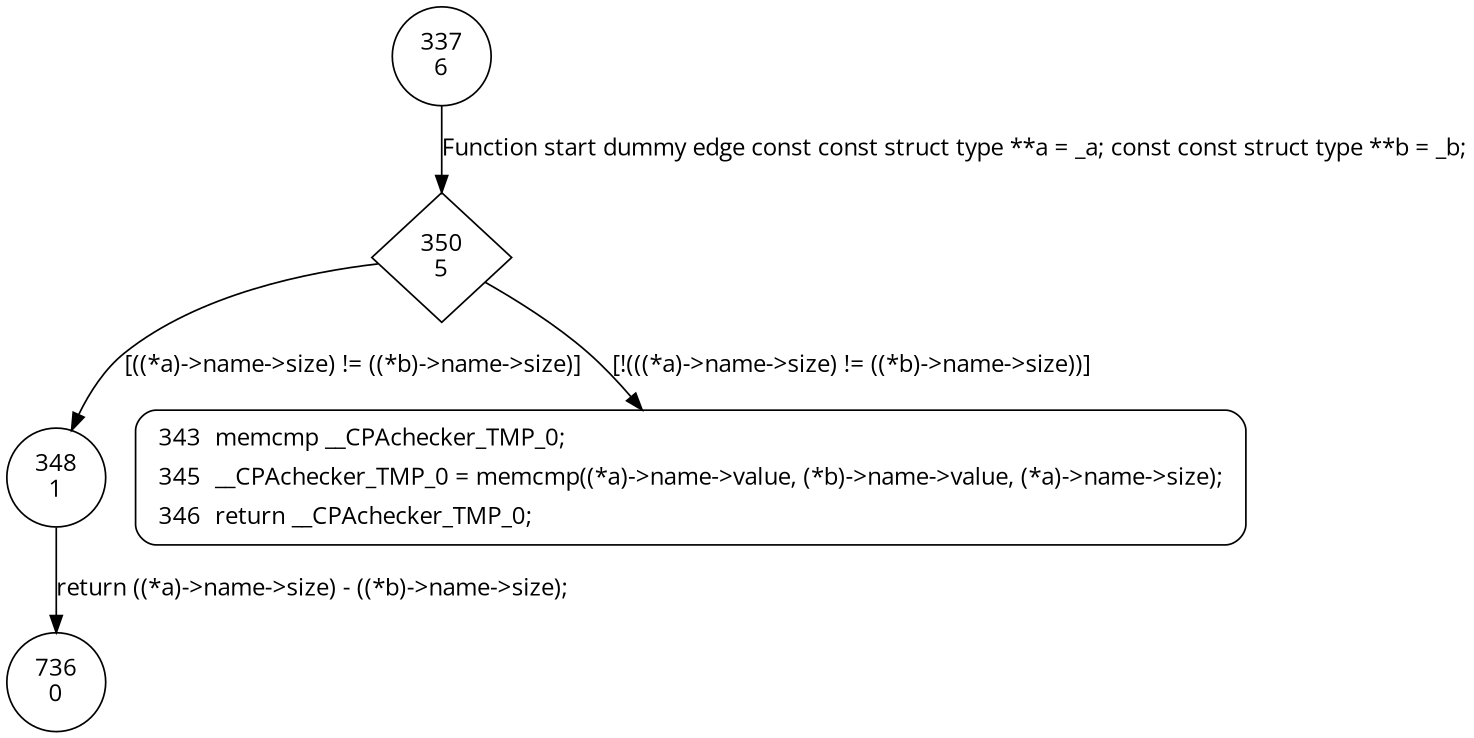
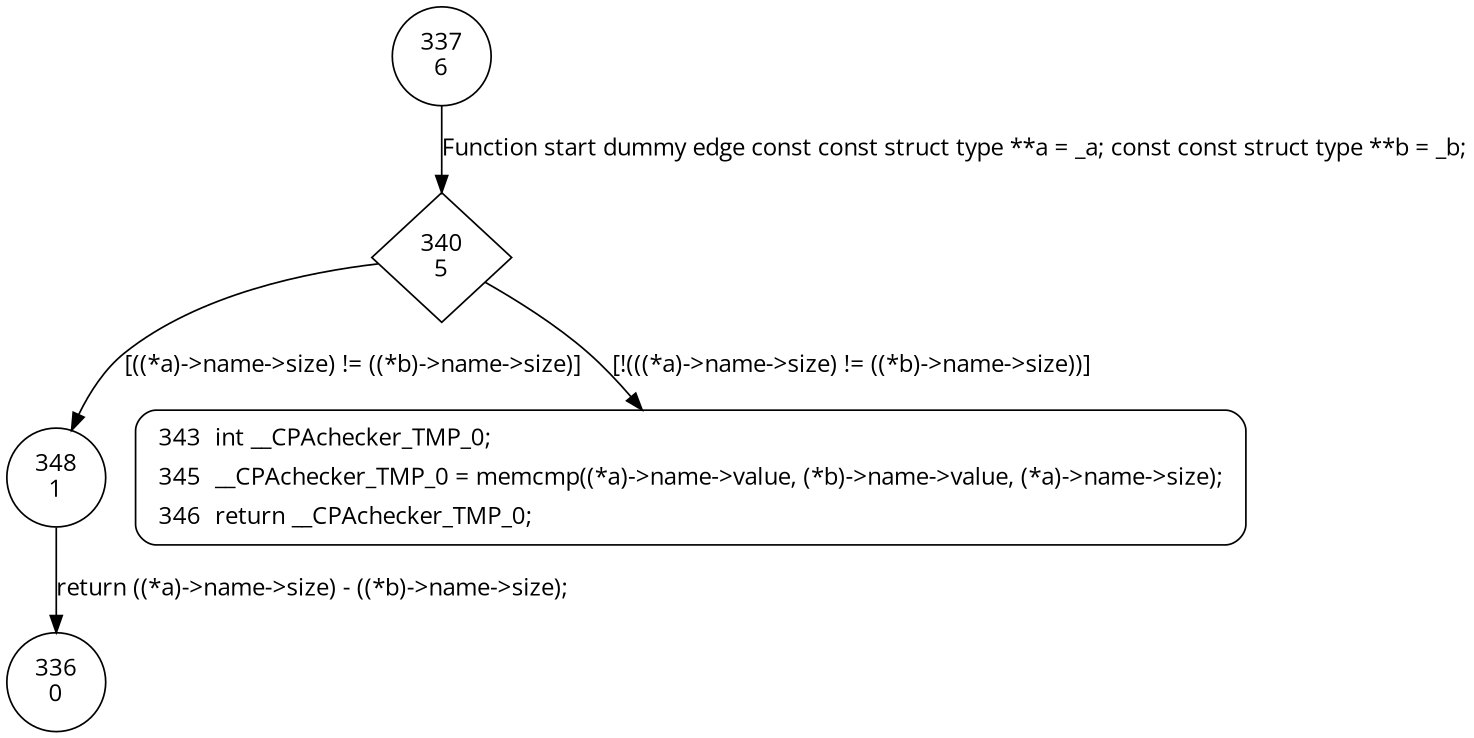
(442, 258) -> (442, 258)
(391, 438) -> (354, 438)
(56, 682) -> (56, 682)
